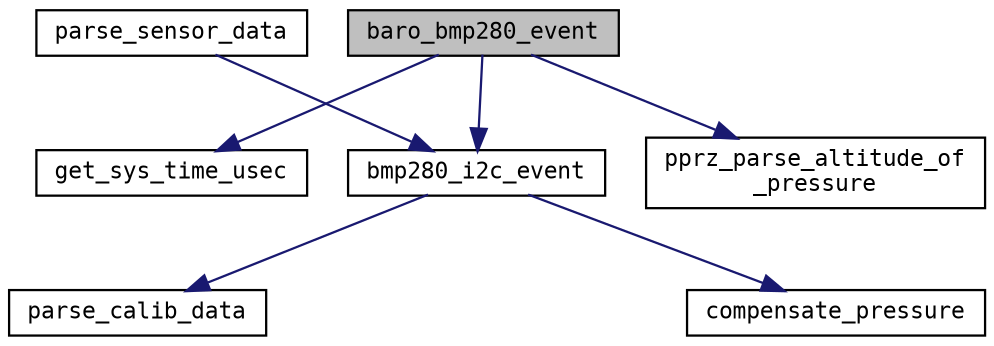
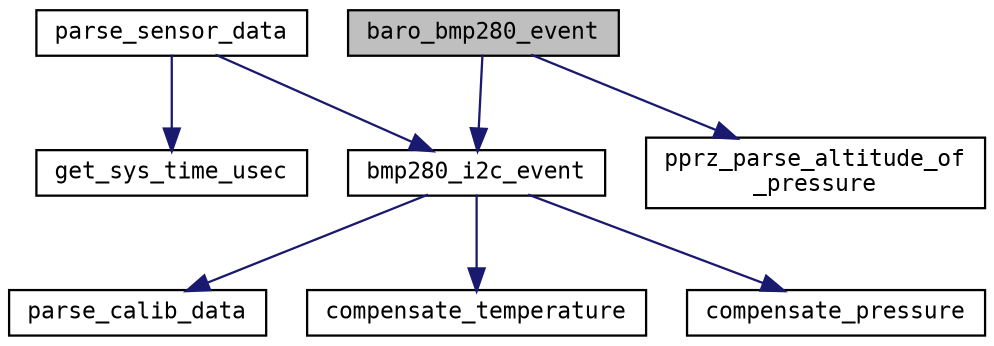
(343, 96) -> (172, 91)
none -> (477, 313)
